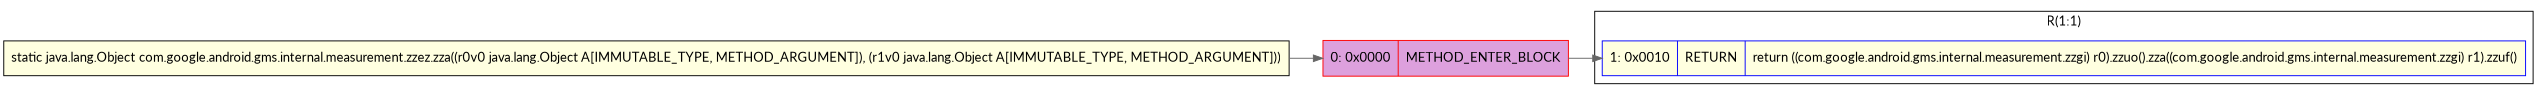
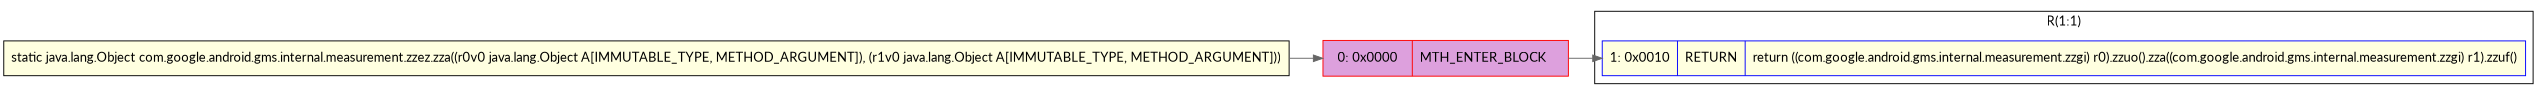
(1483, 58) -> (1483, 58)
